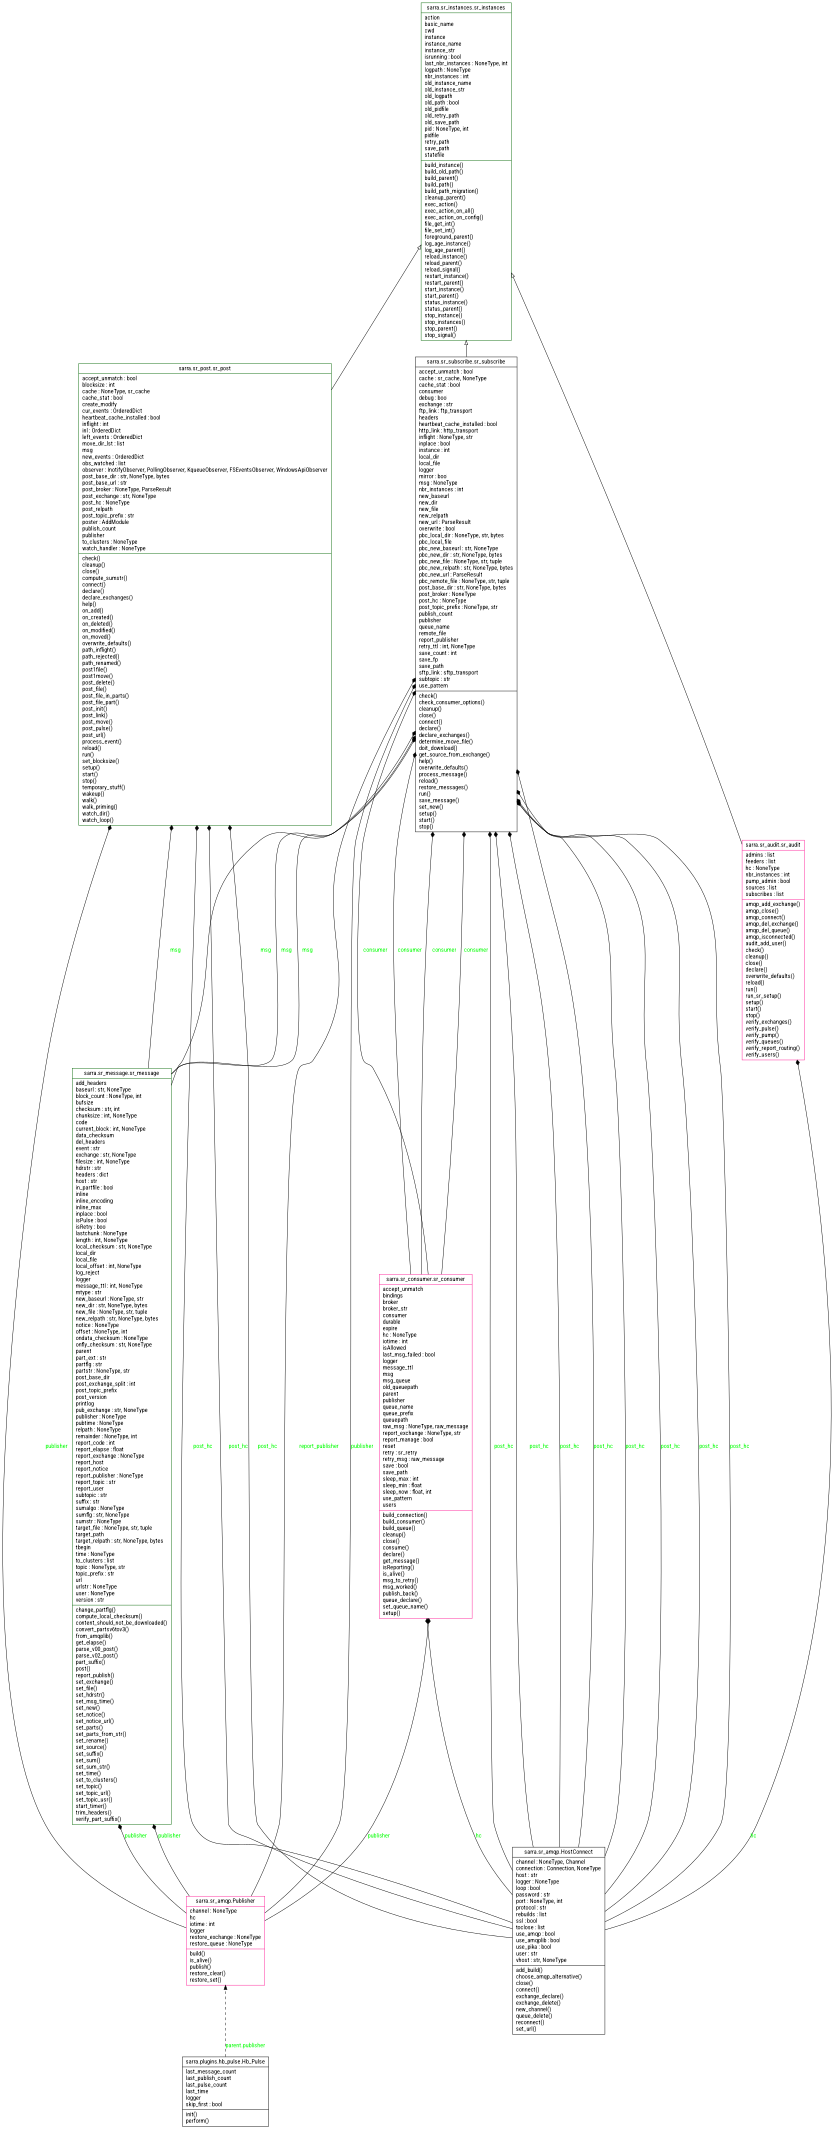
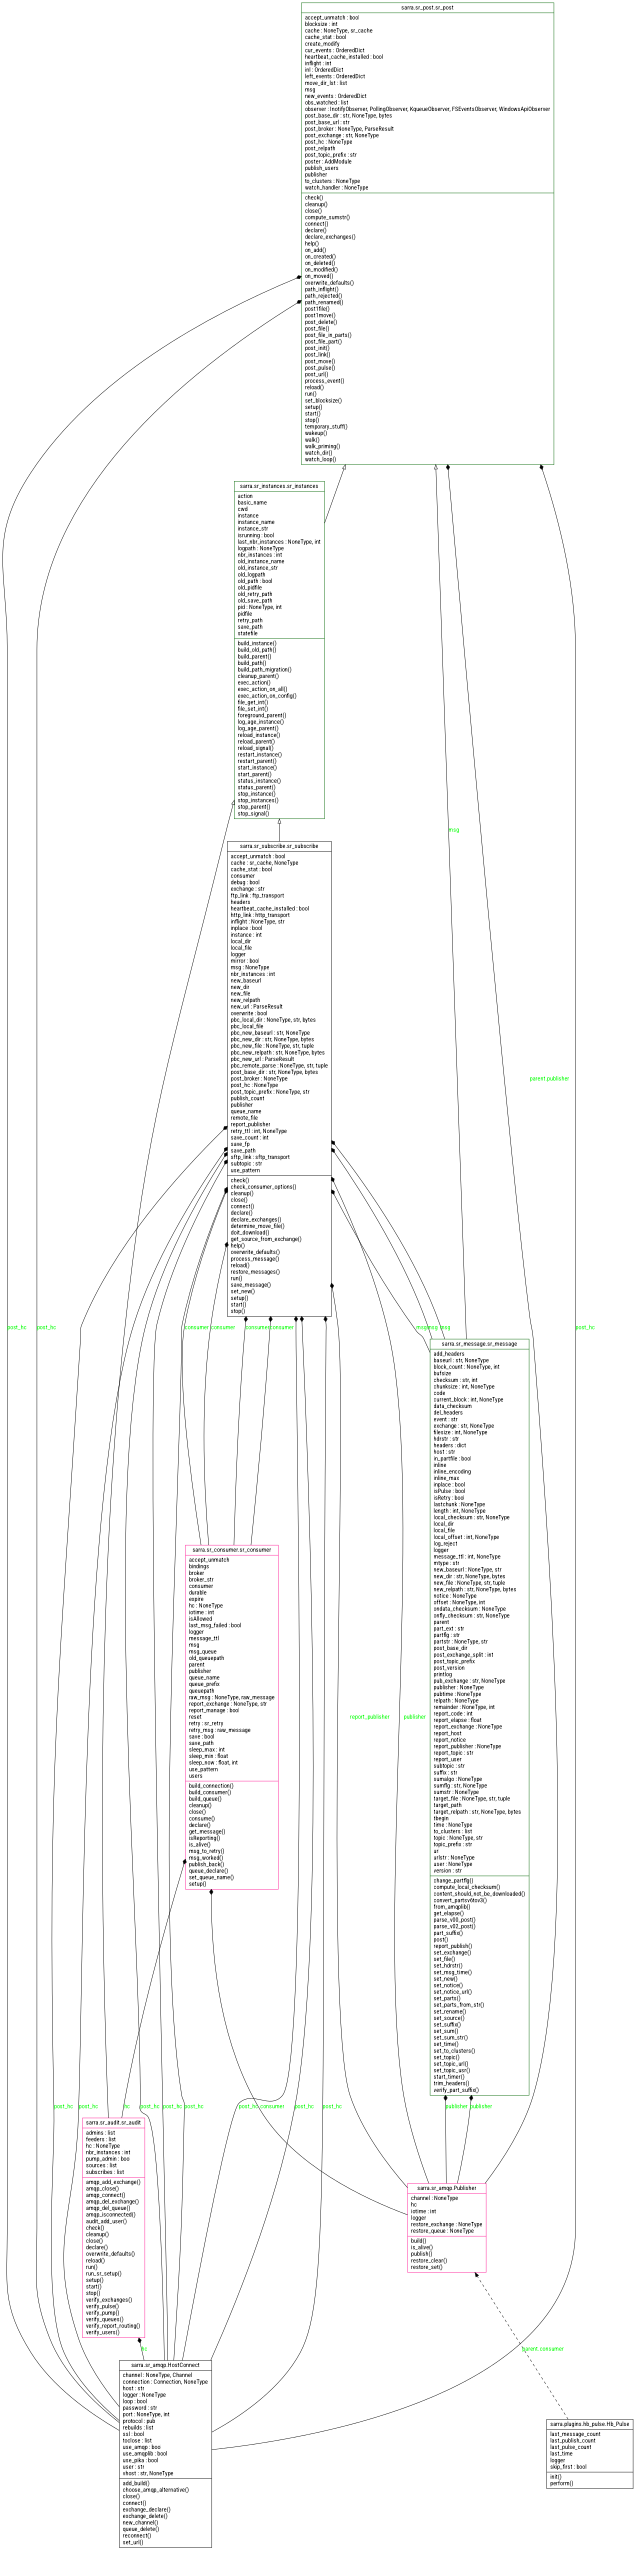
(375, 319) -> (334, 496)
(99, 529) -> (322, 168)
(464, 581) -> (279, 1066)
(159, 949) -> (451, 904)
(57, 1446) -> (550, 1079)
(451, 1766) -> (149, 1990)
(379, 1836) -> (272, 2107)
(531, 1908) -> (139, 2421)
(245, 2046) -> (543, 2349)
